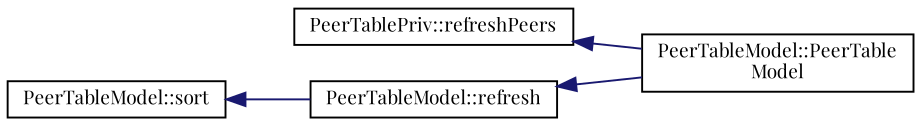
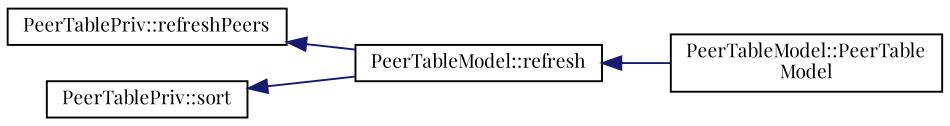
(617, 46) -> (331, 47)
(117, 99) -> (147, 99)
